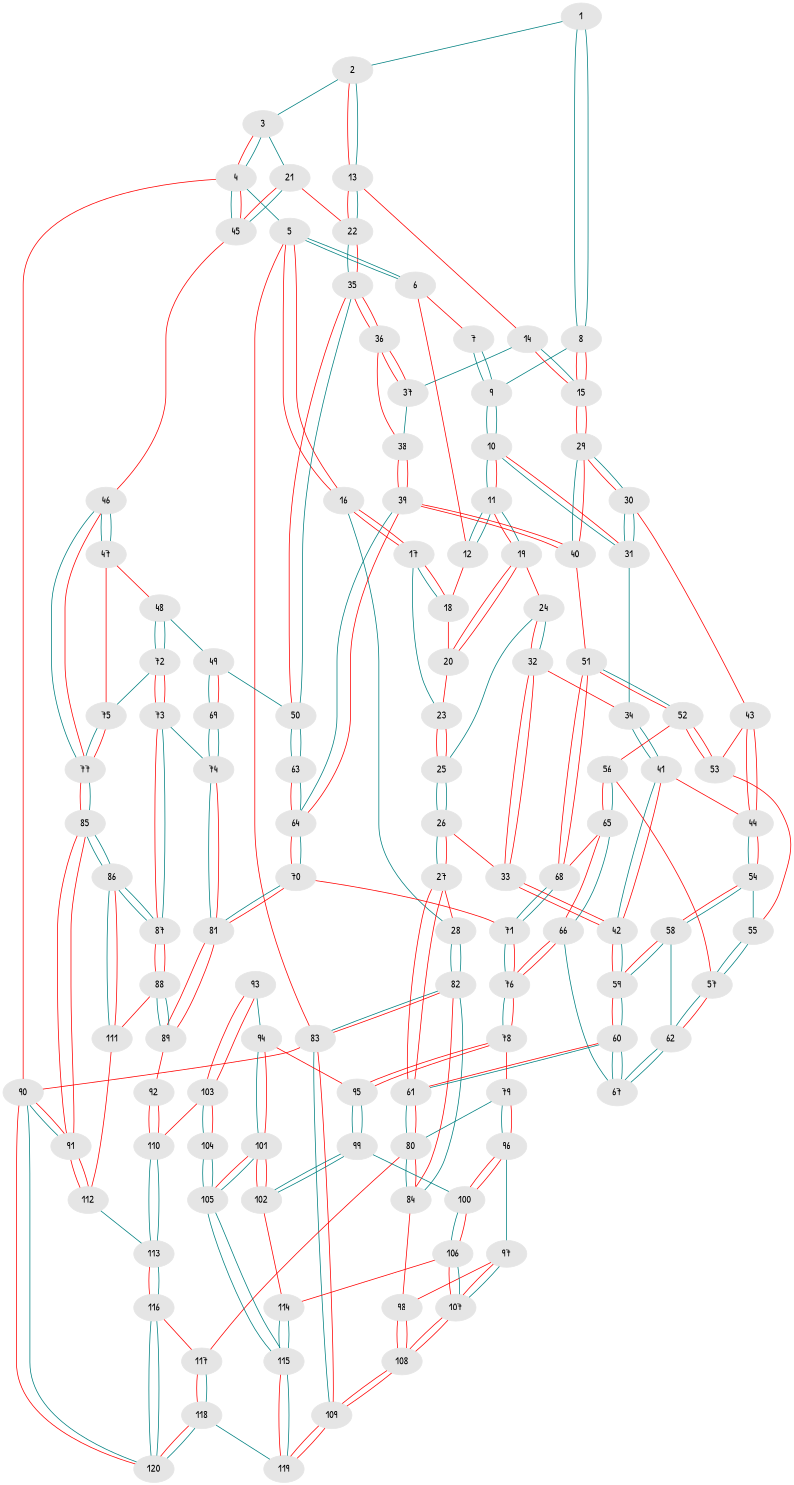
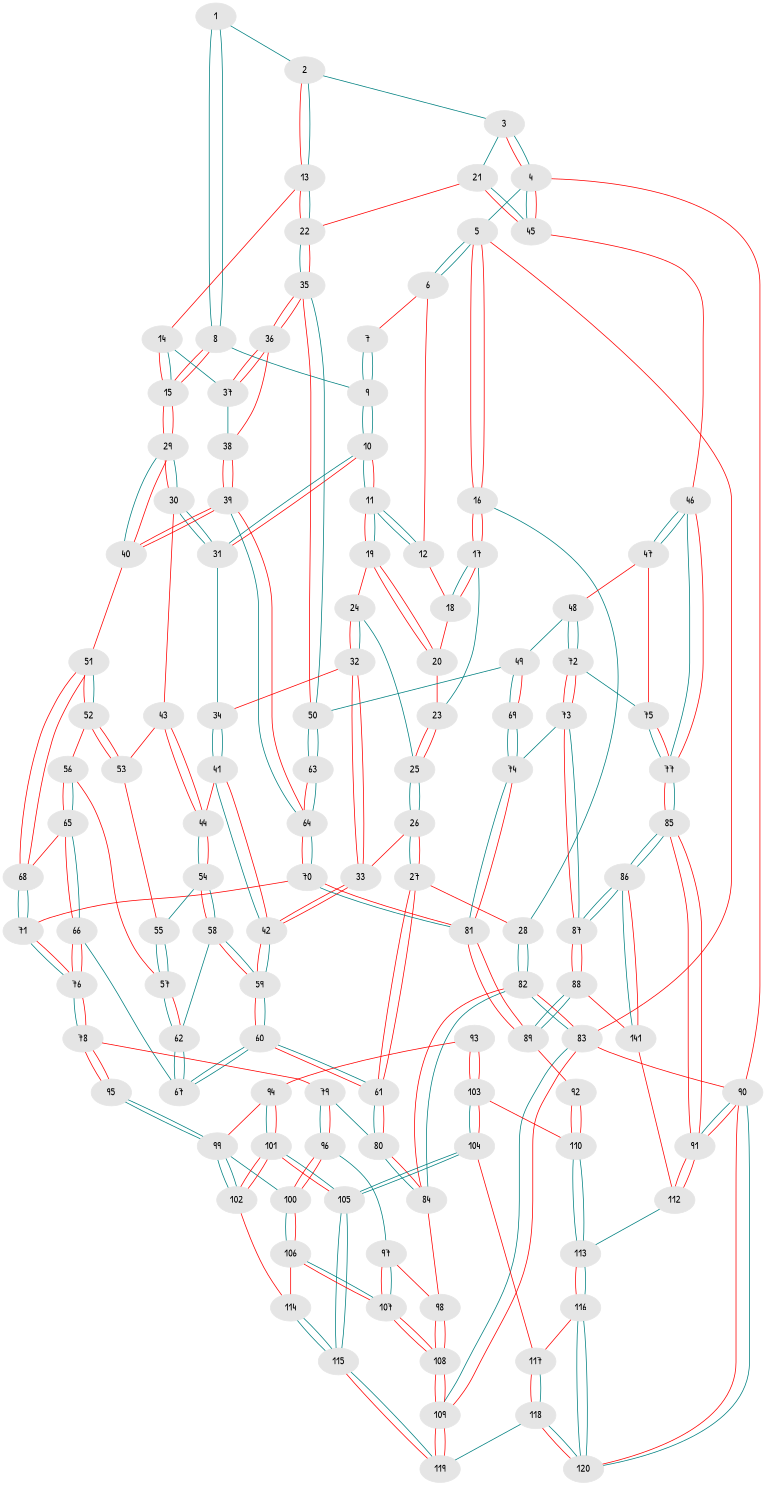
(259, 1012) -> (370, 1059)
(112, 1039) -> (636, 1039)
(309, 1066) -> (244, 1119)
(301, 1249) -> (505, 1254)
